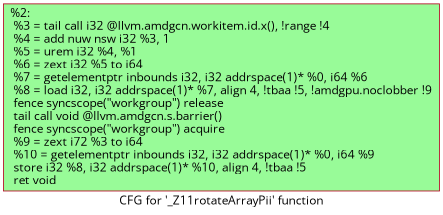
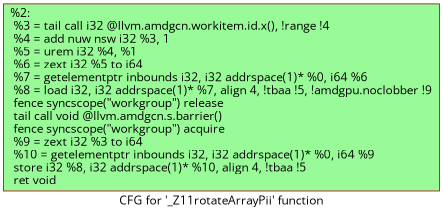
(77, 142) -> (77, 142)
